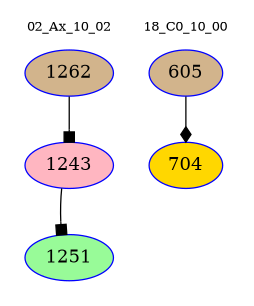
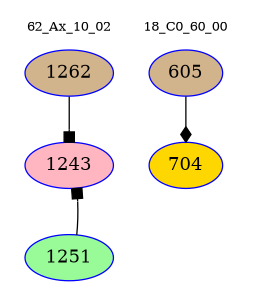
(69, 28) -> (69, 28)
(186, 28) -> (186, 28)
(61, 205) -> (78, 218)
